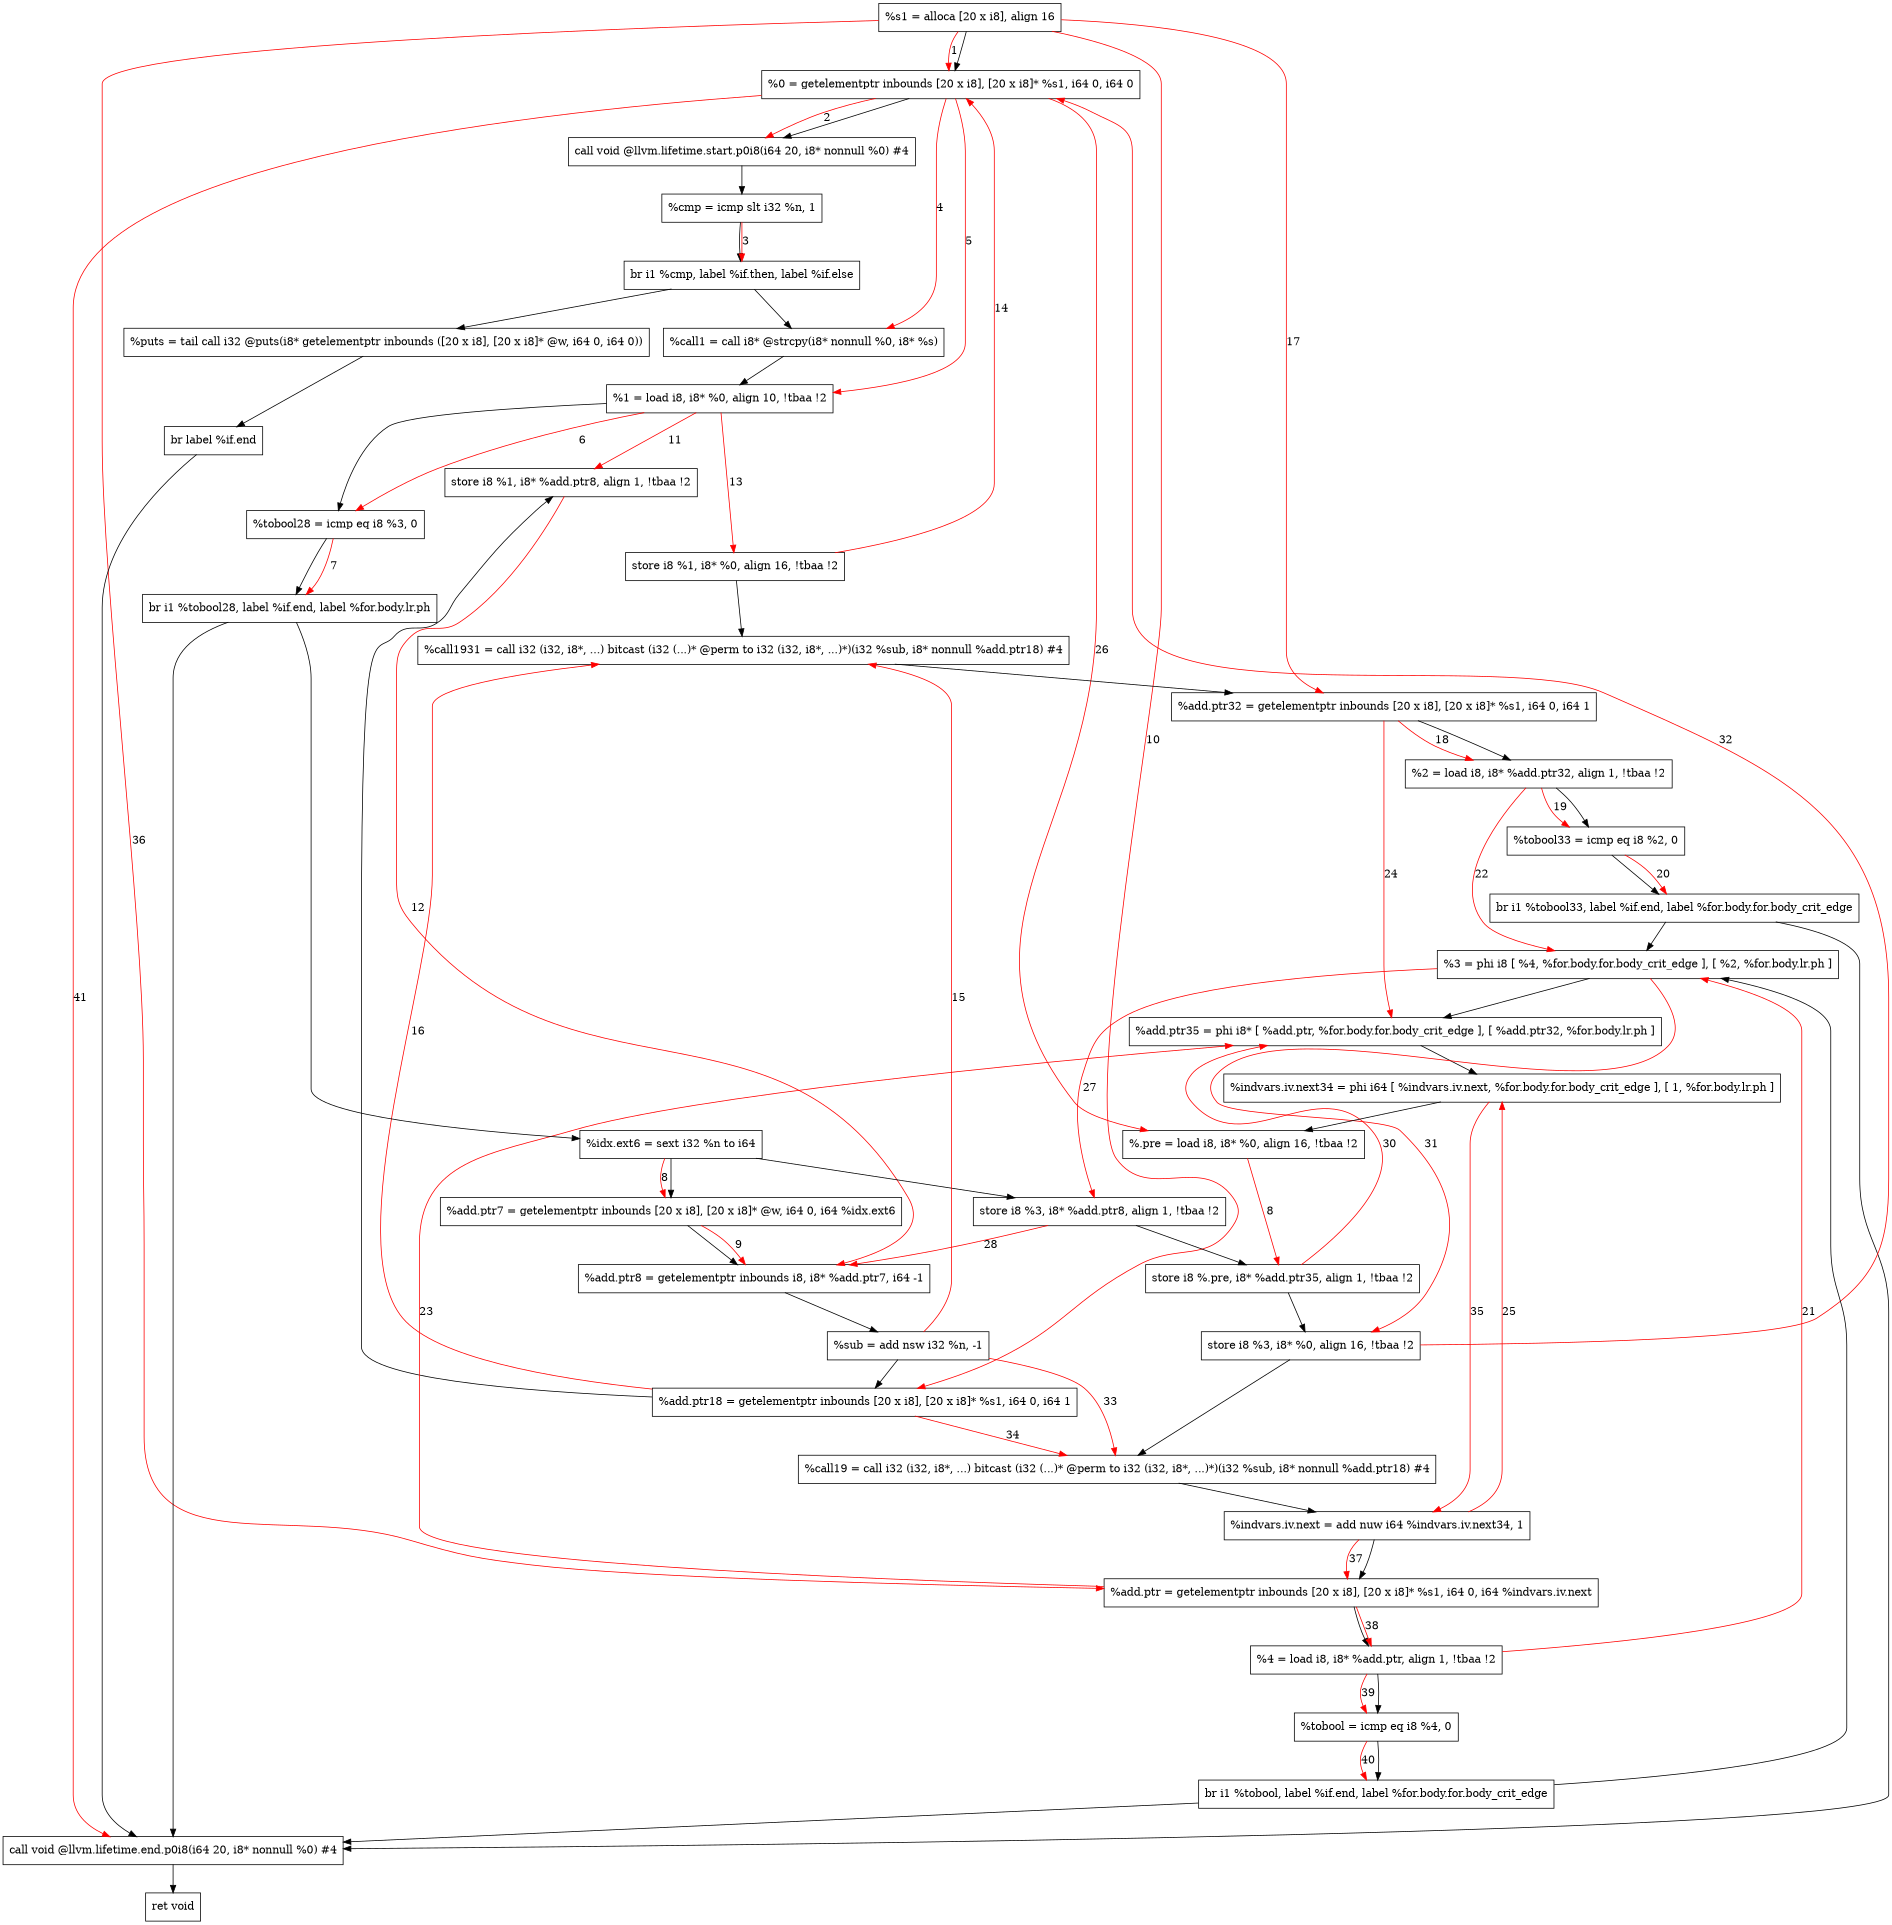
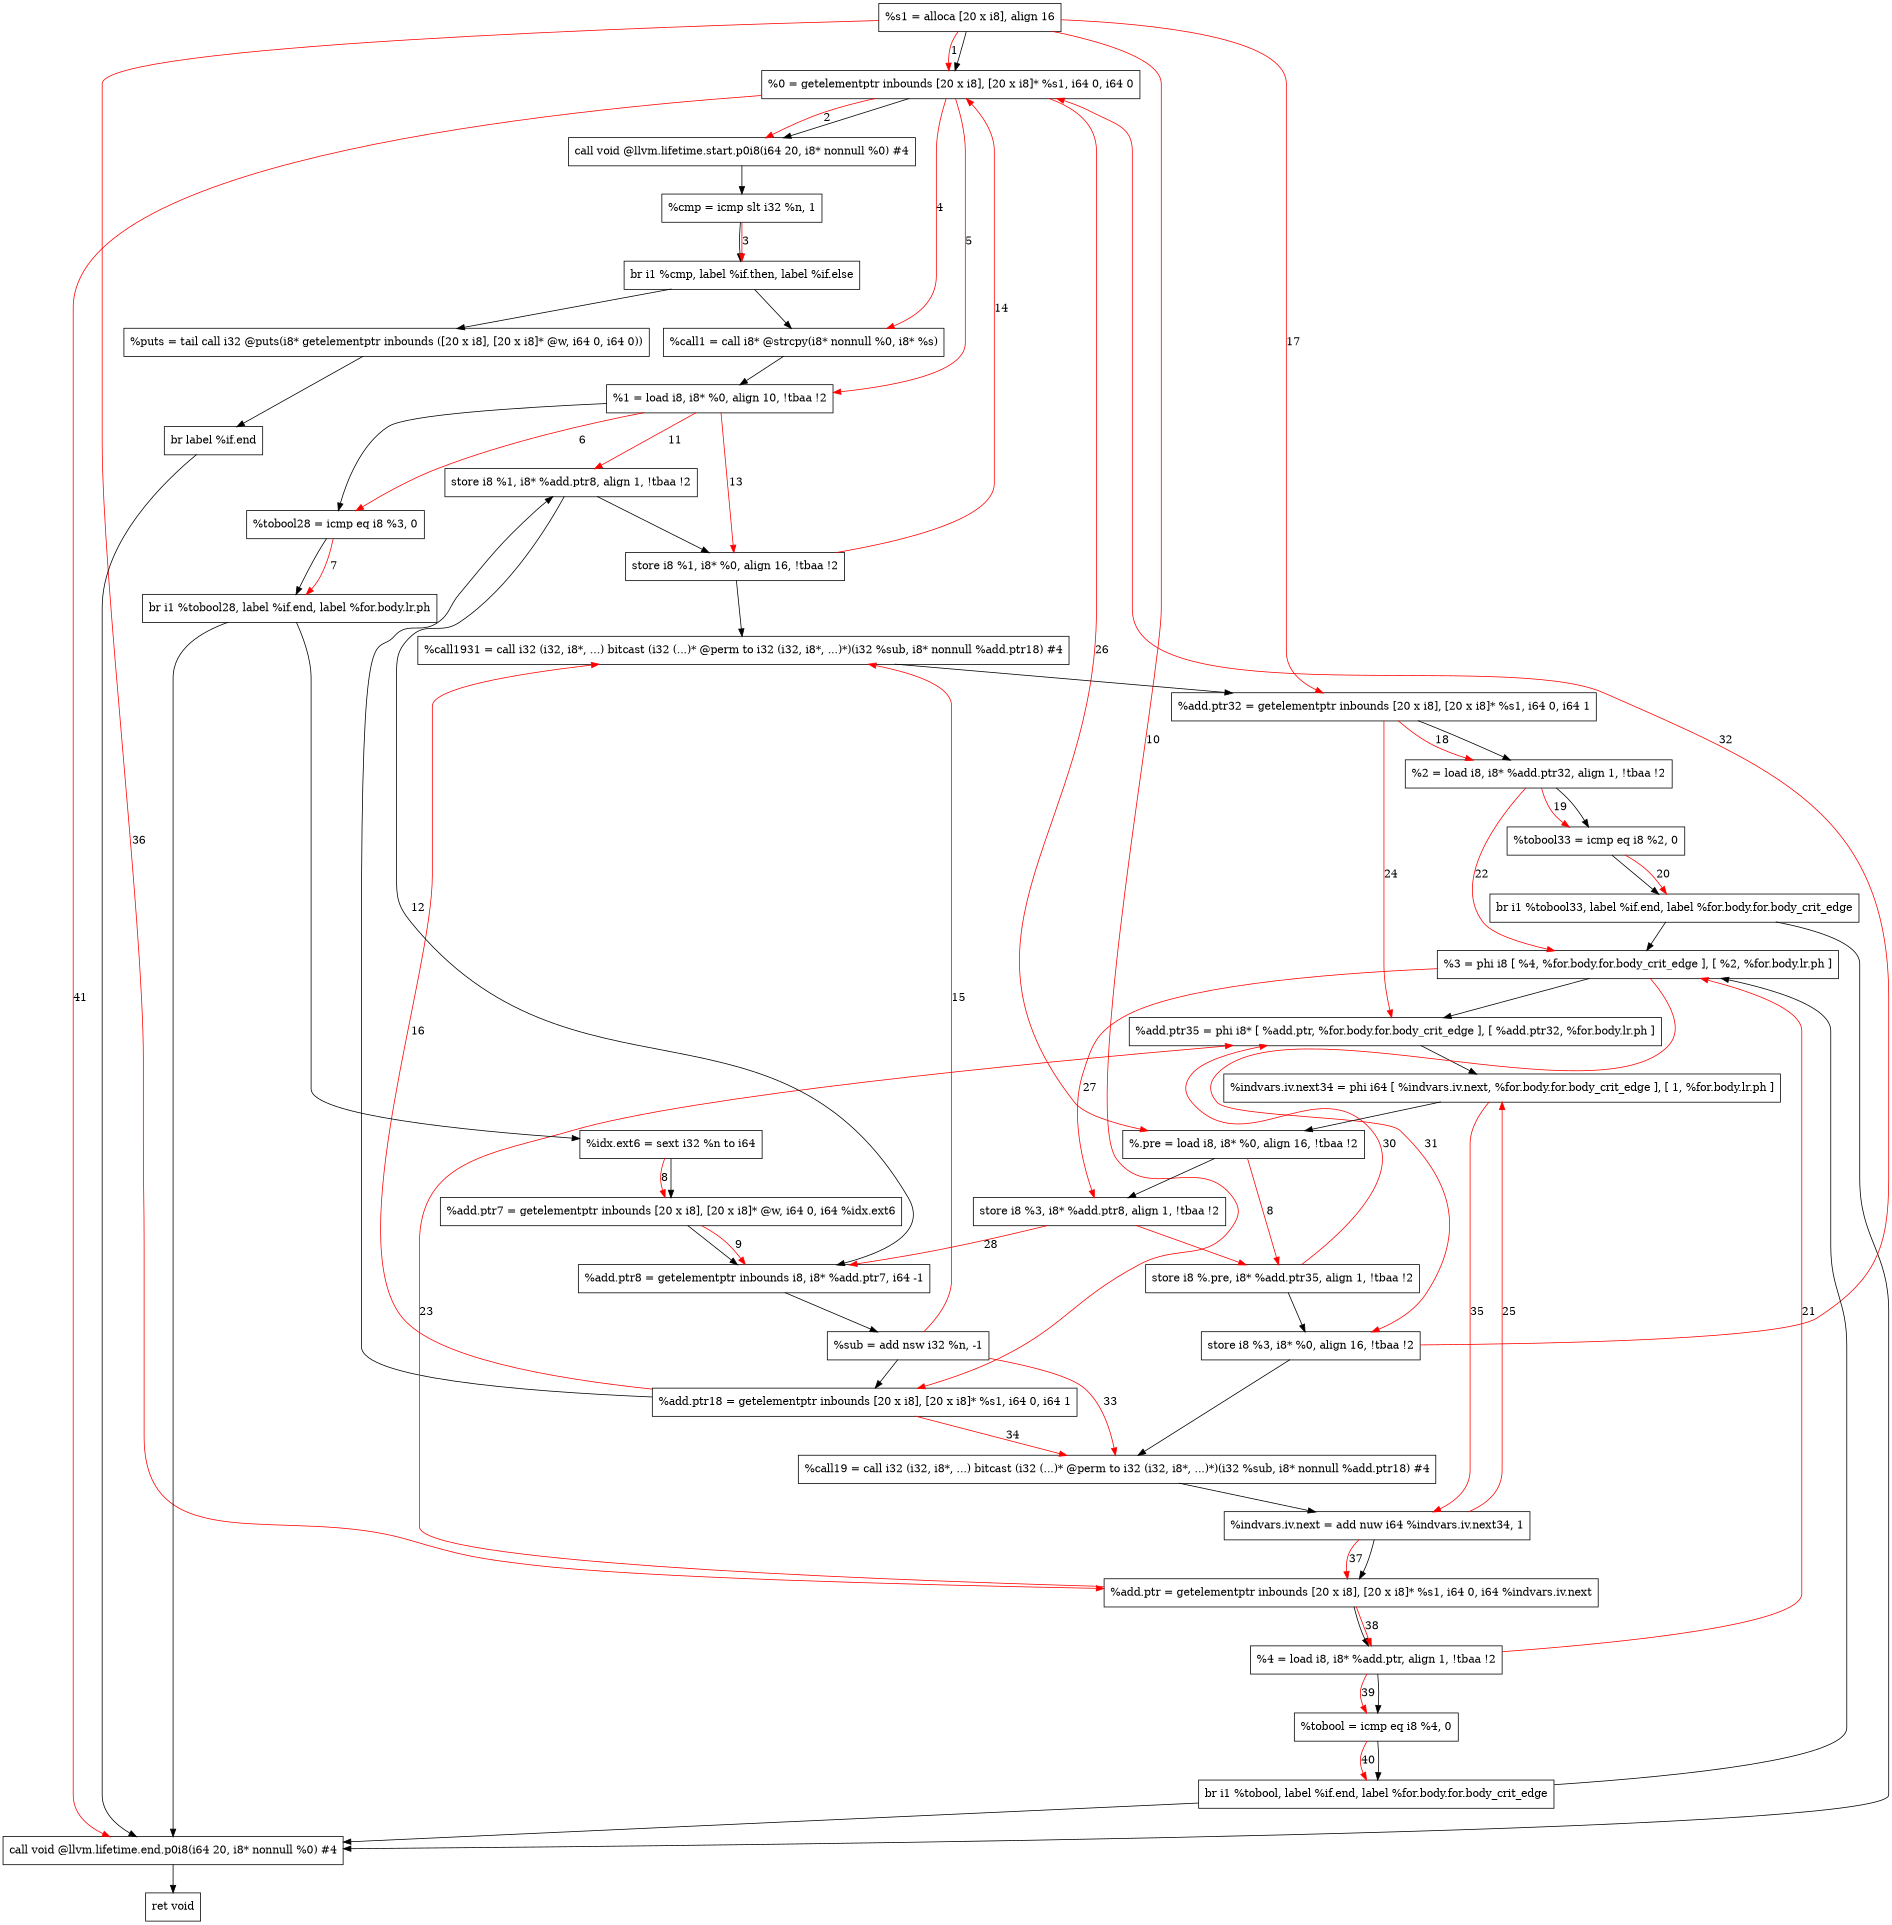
none -> (650, 523)
(478, 984) -> (478, 984)
(882, 1177) -> (1183, 1173)
(1187, 1244) -> (1187, 1244)
